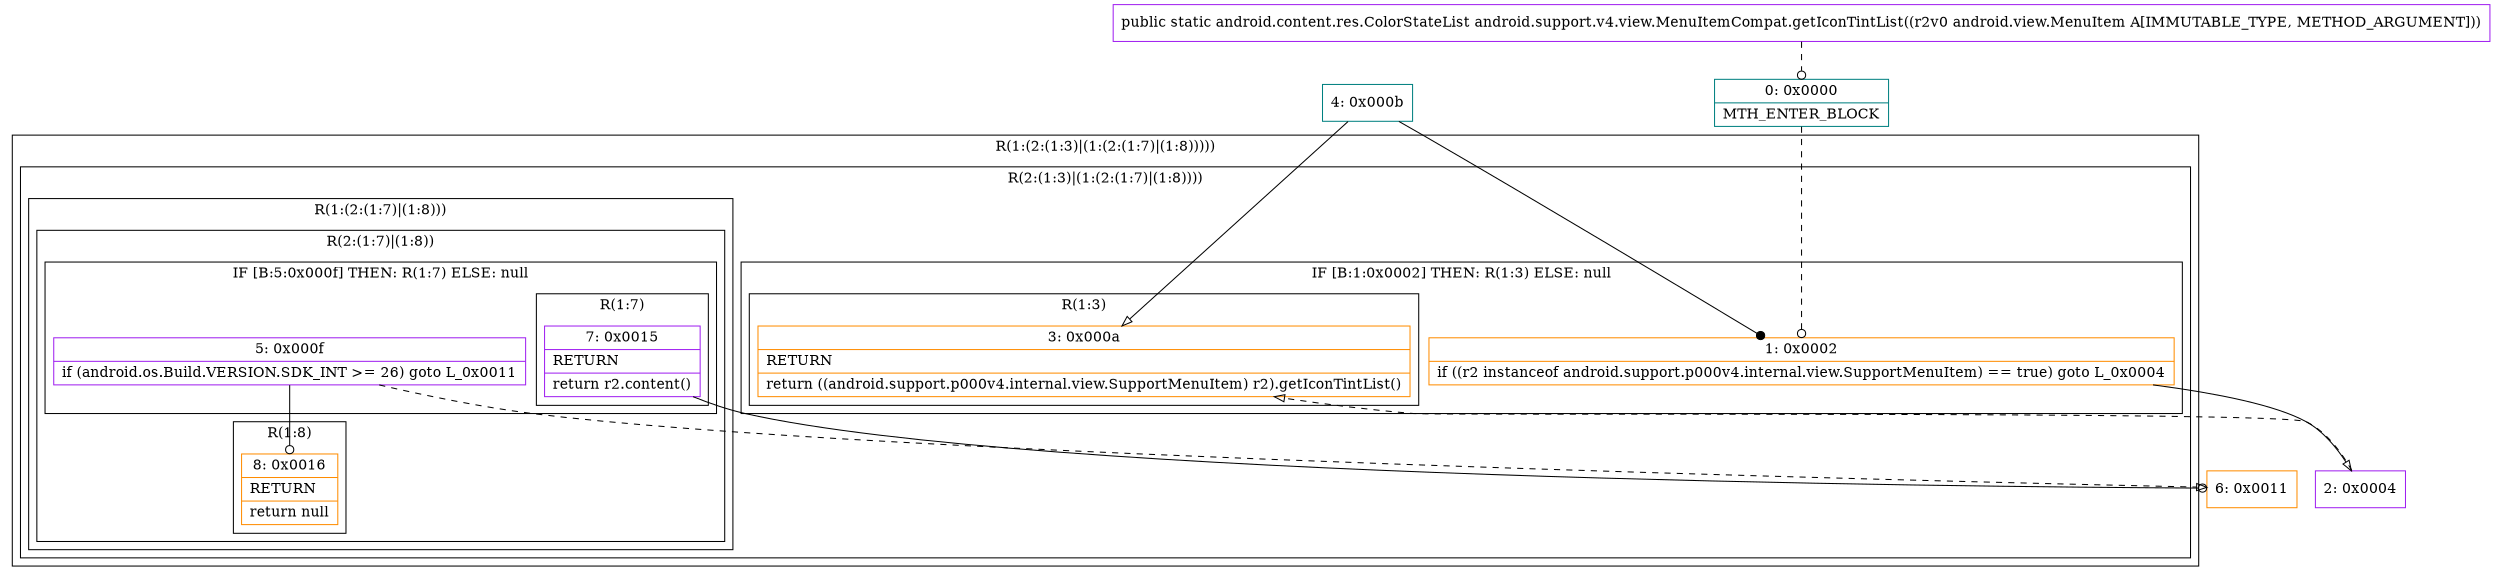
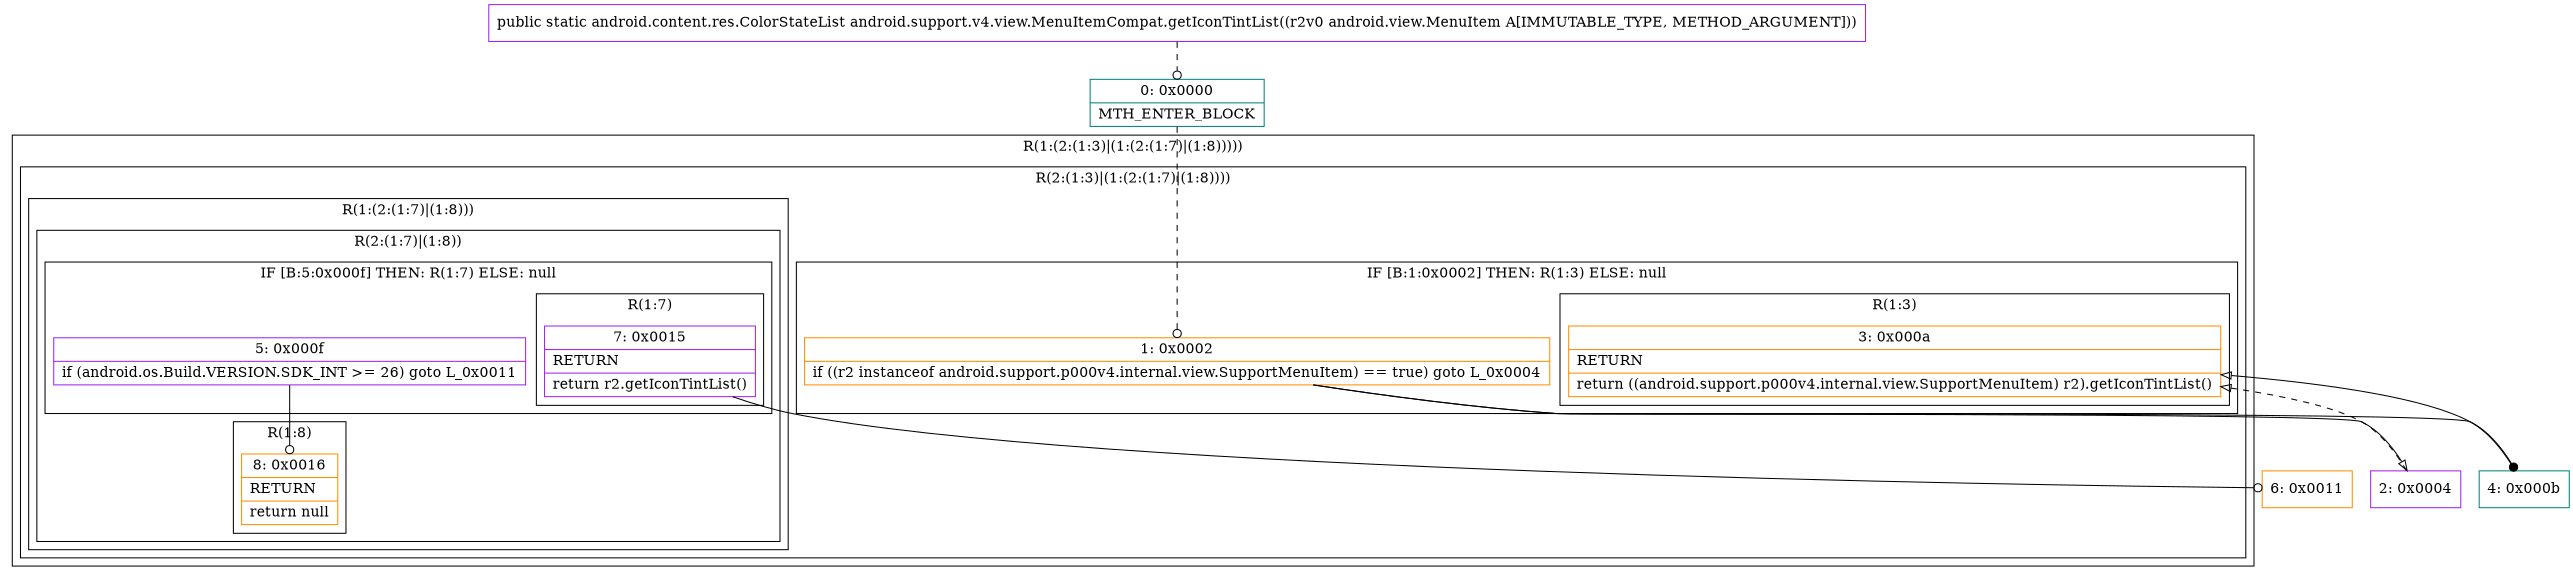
(1578, 227) -> (1921, 414)
(622, 384) -> (650, 384)
(1331, 462) -> none
